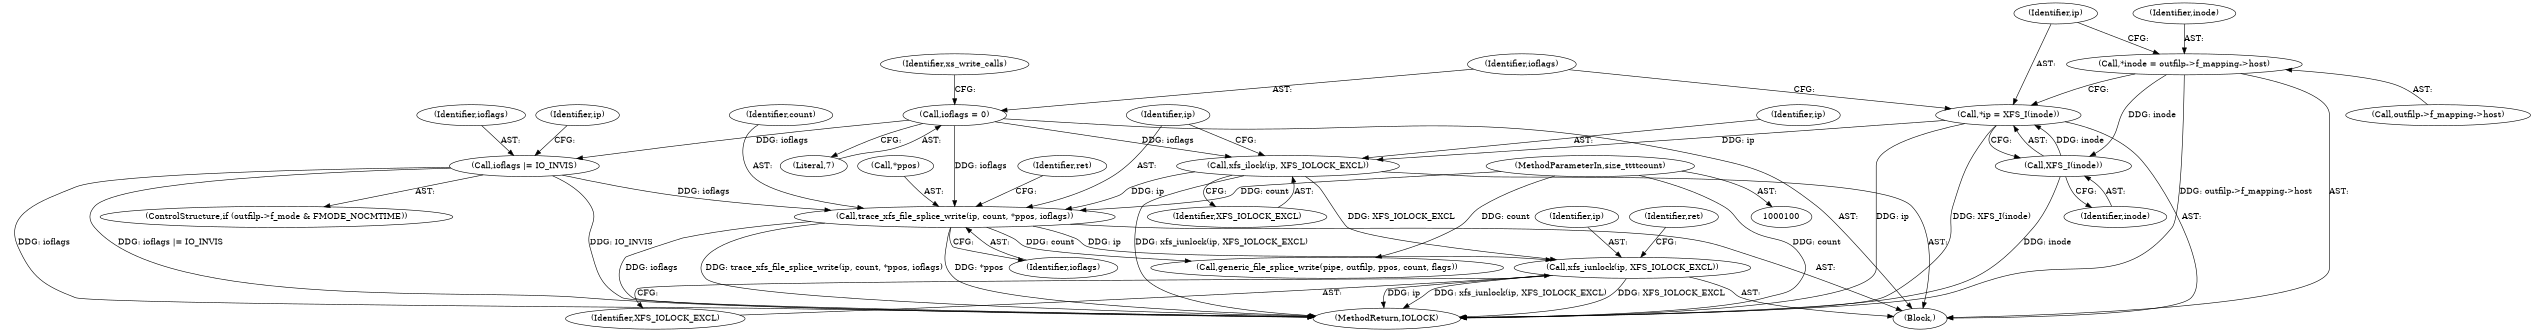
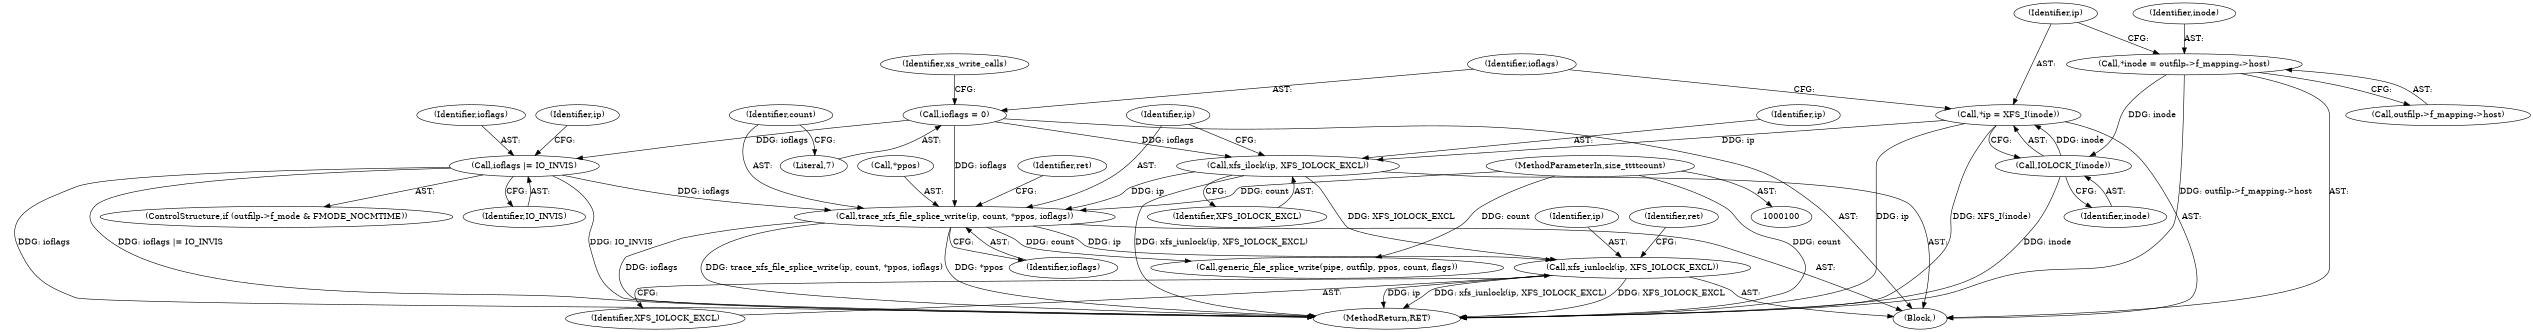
(2085, 86) -> (2332, 84)
(879, 137) -> (810, 135)
(2063, 166) -> (2063, 166)
none -> (524, 217)
(1387, 319) -> (1387, 319)
